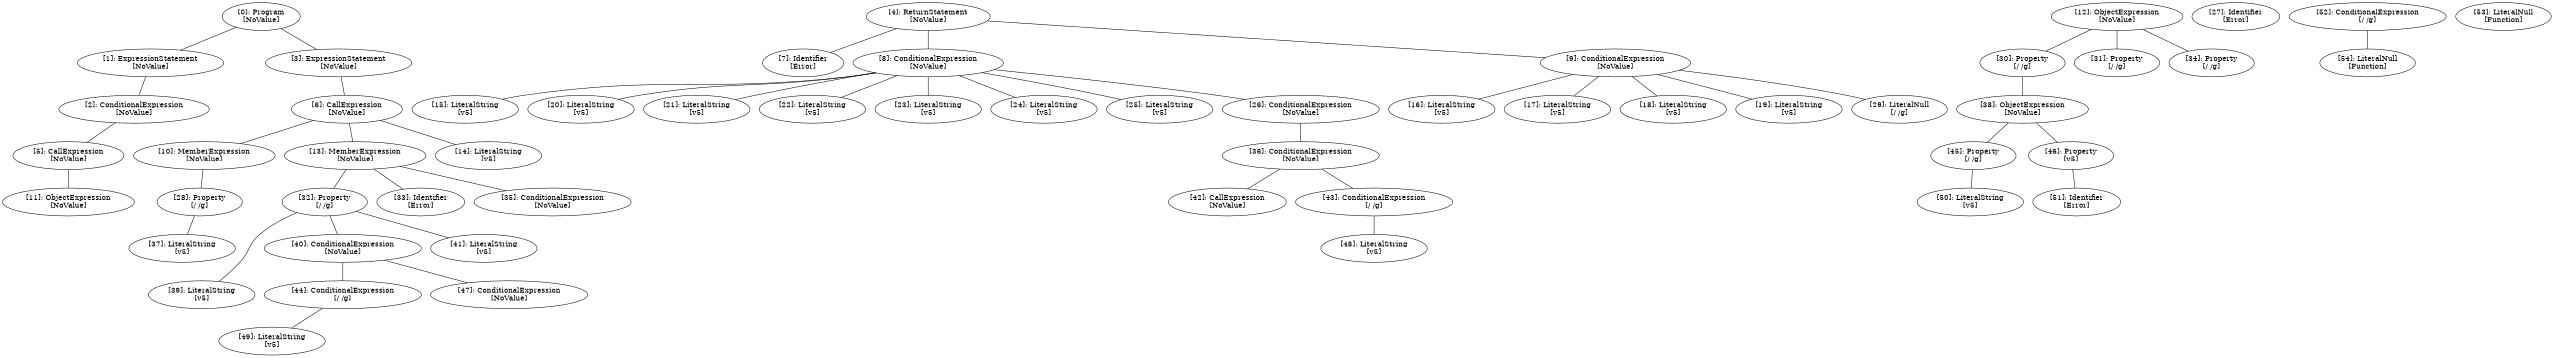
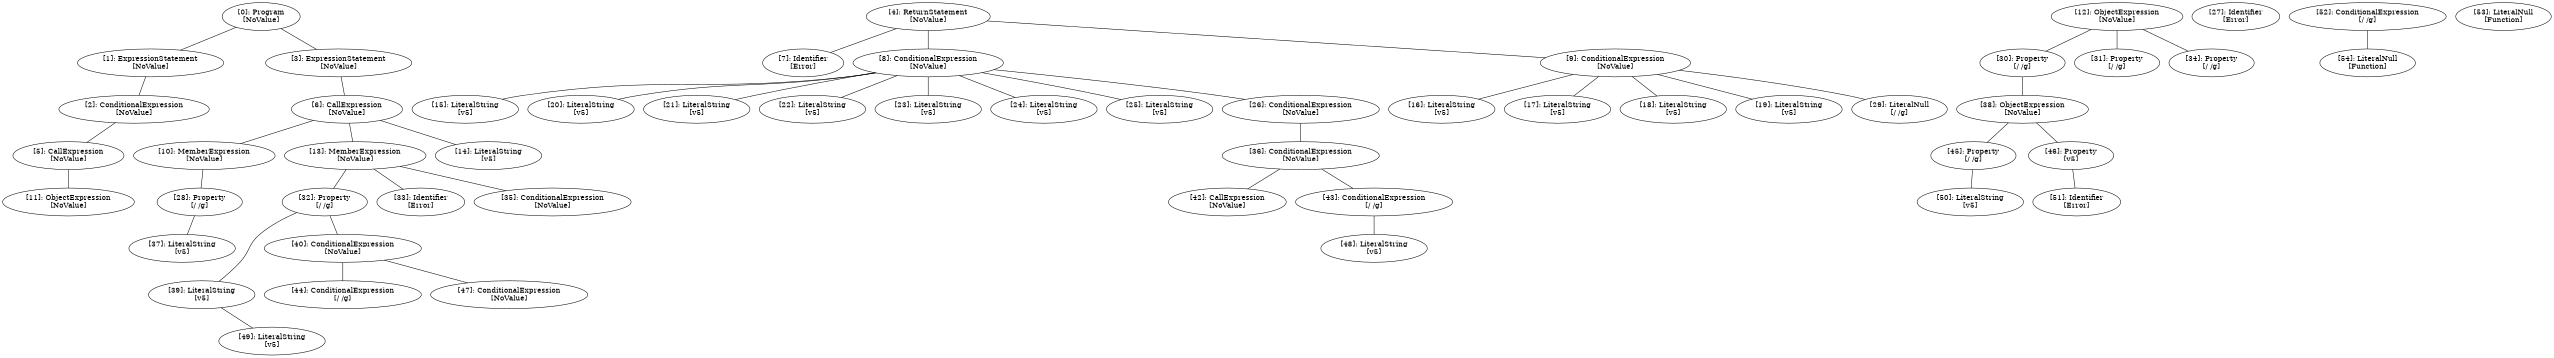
(484, 248) -> none
(307, 318) -> (237, 318)
